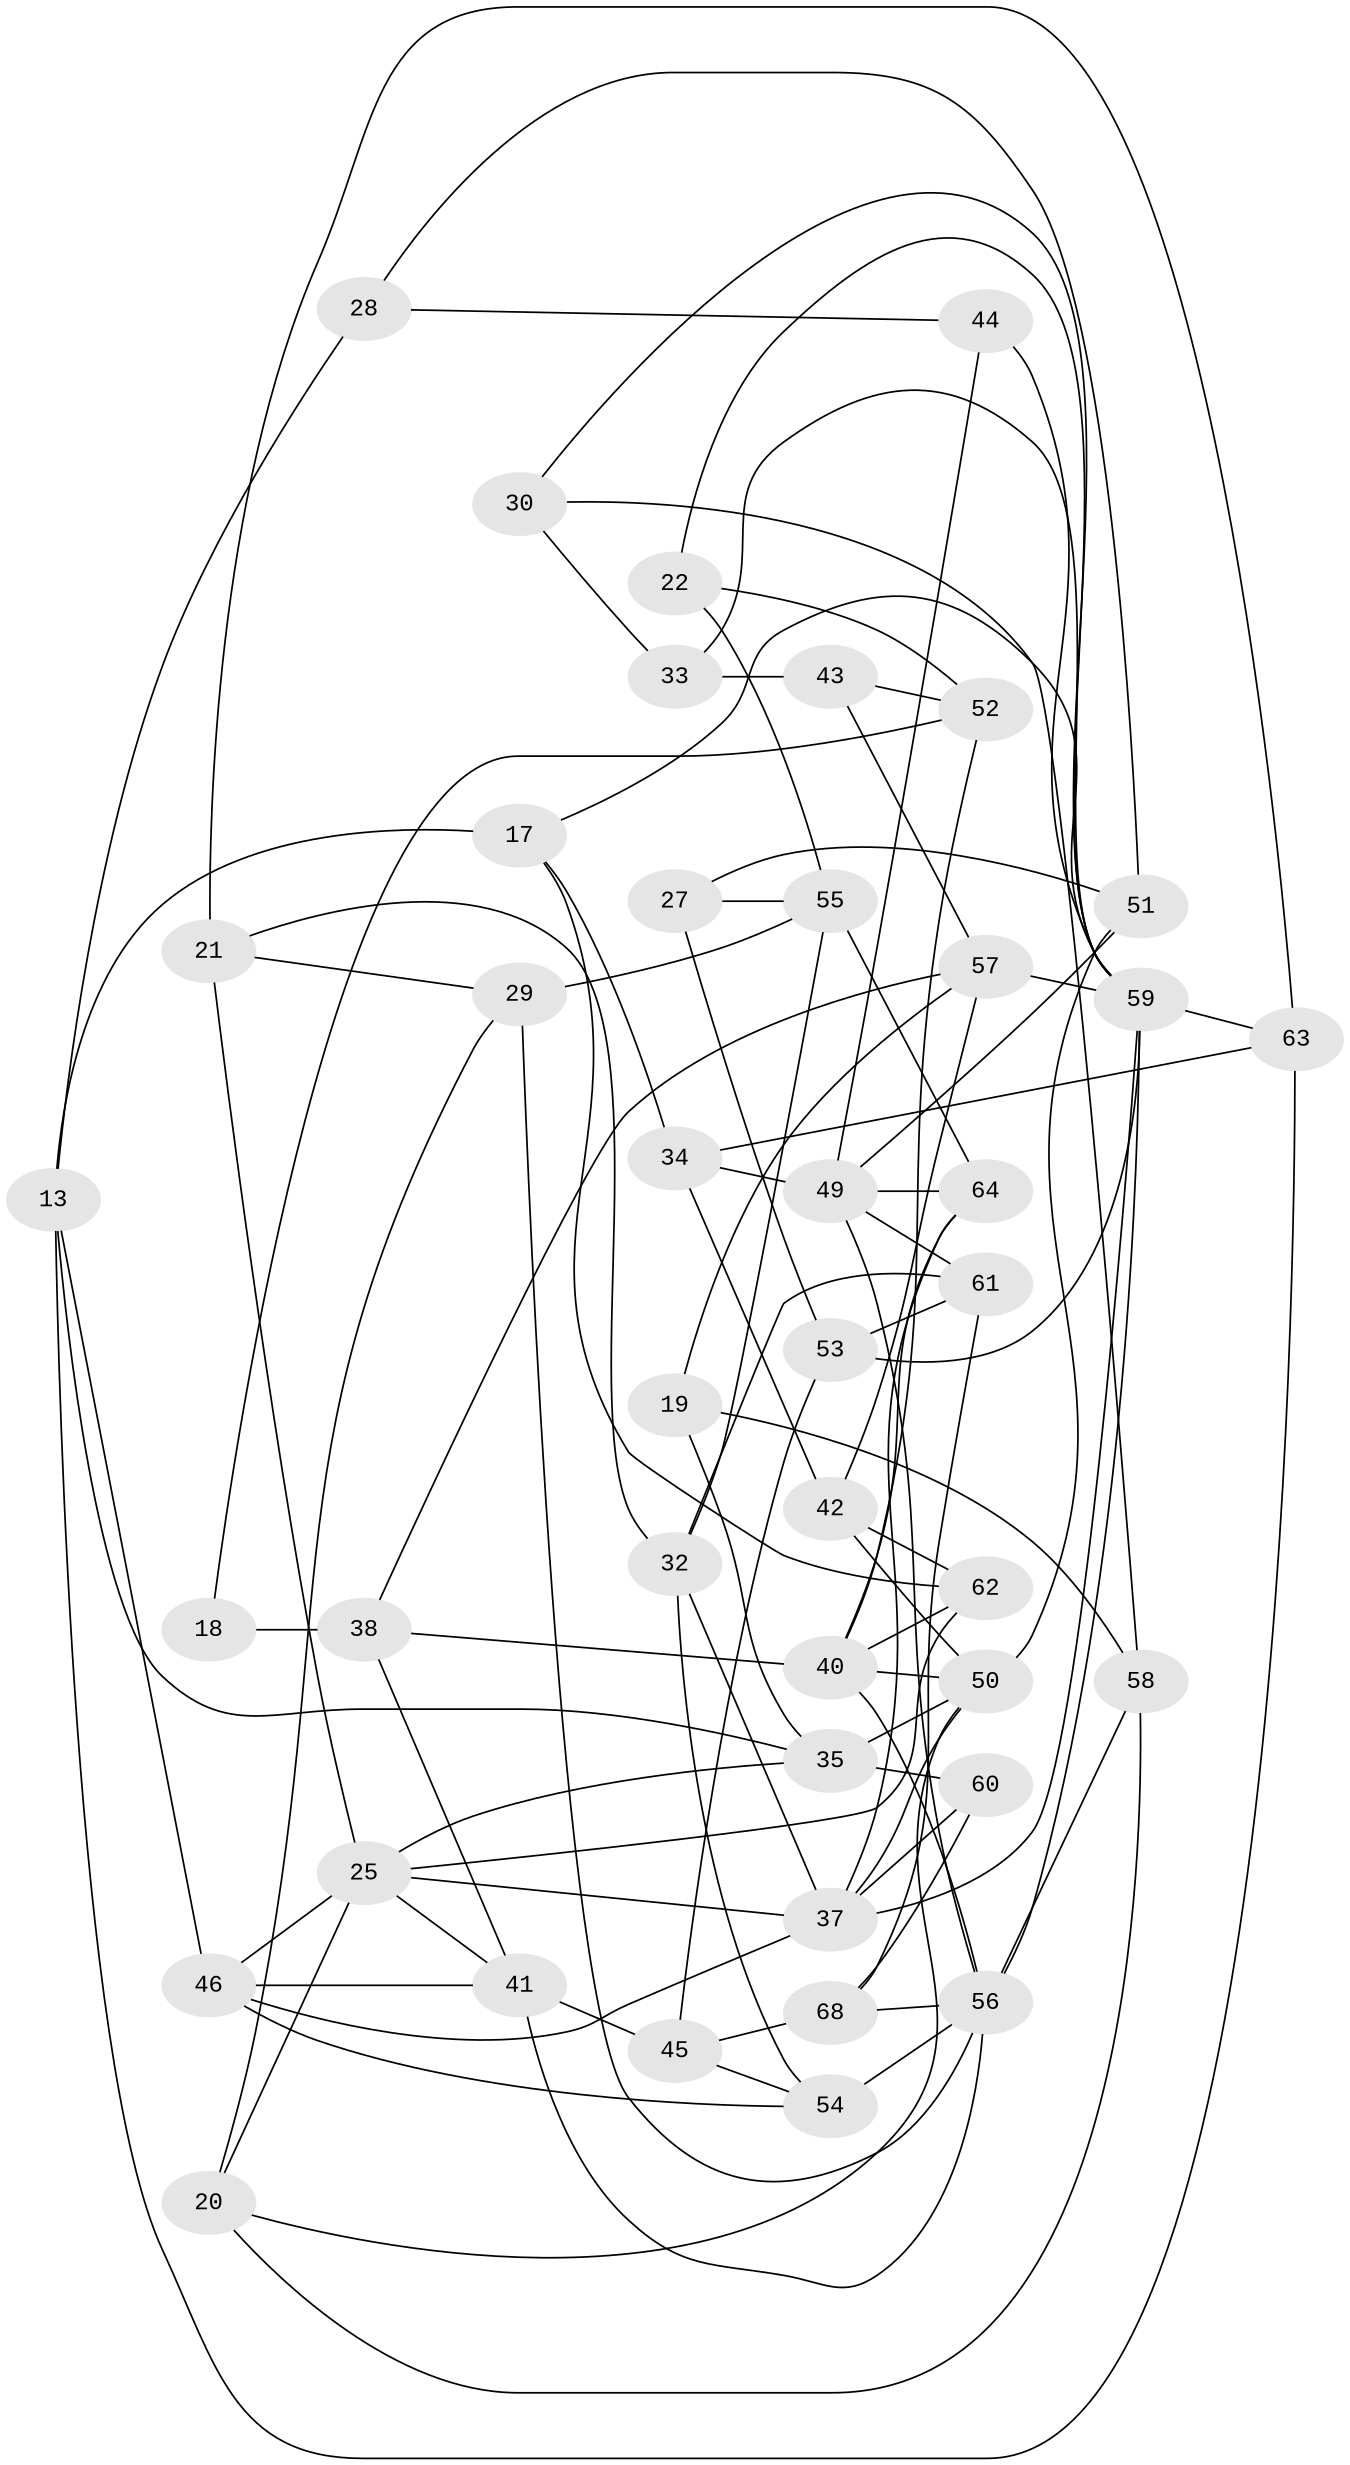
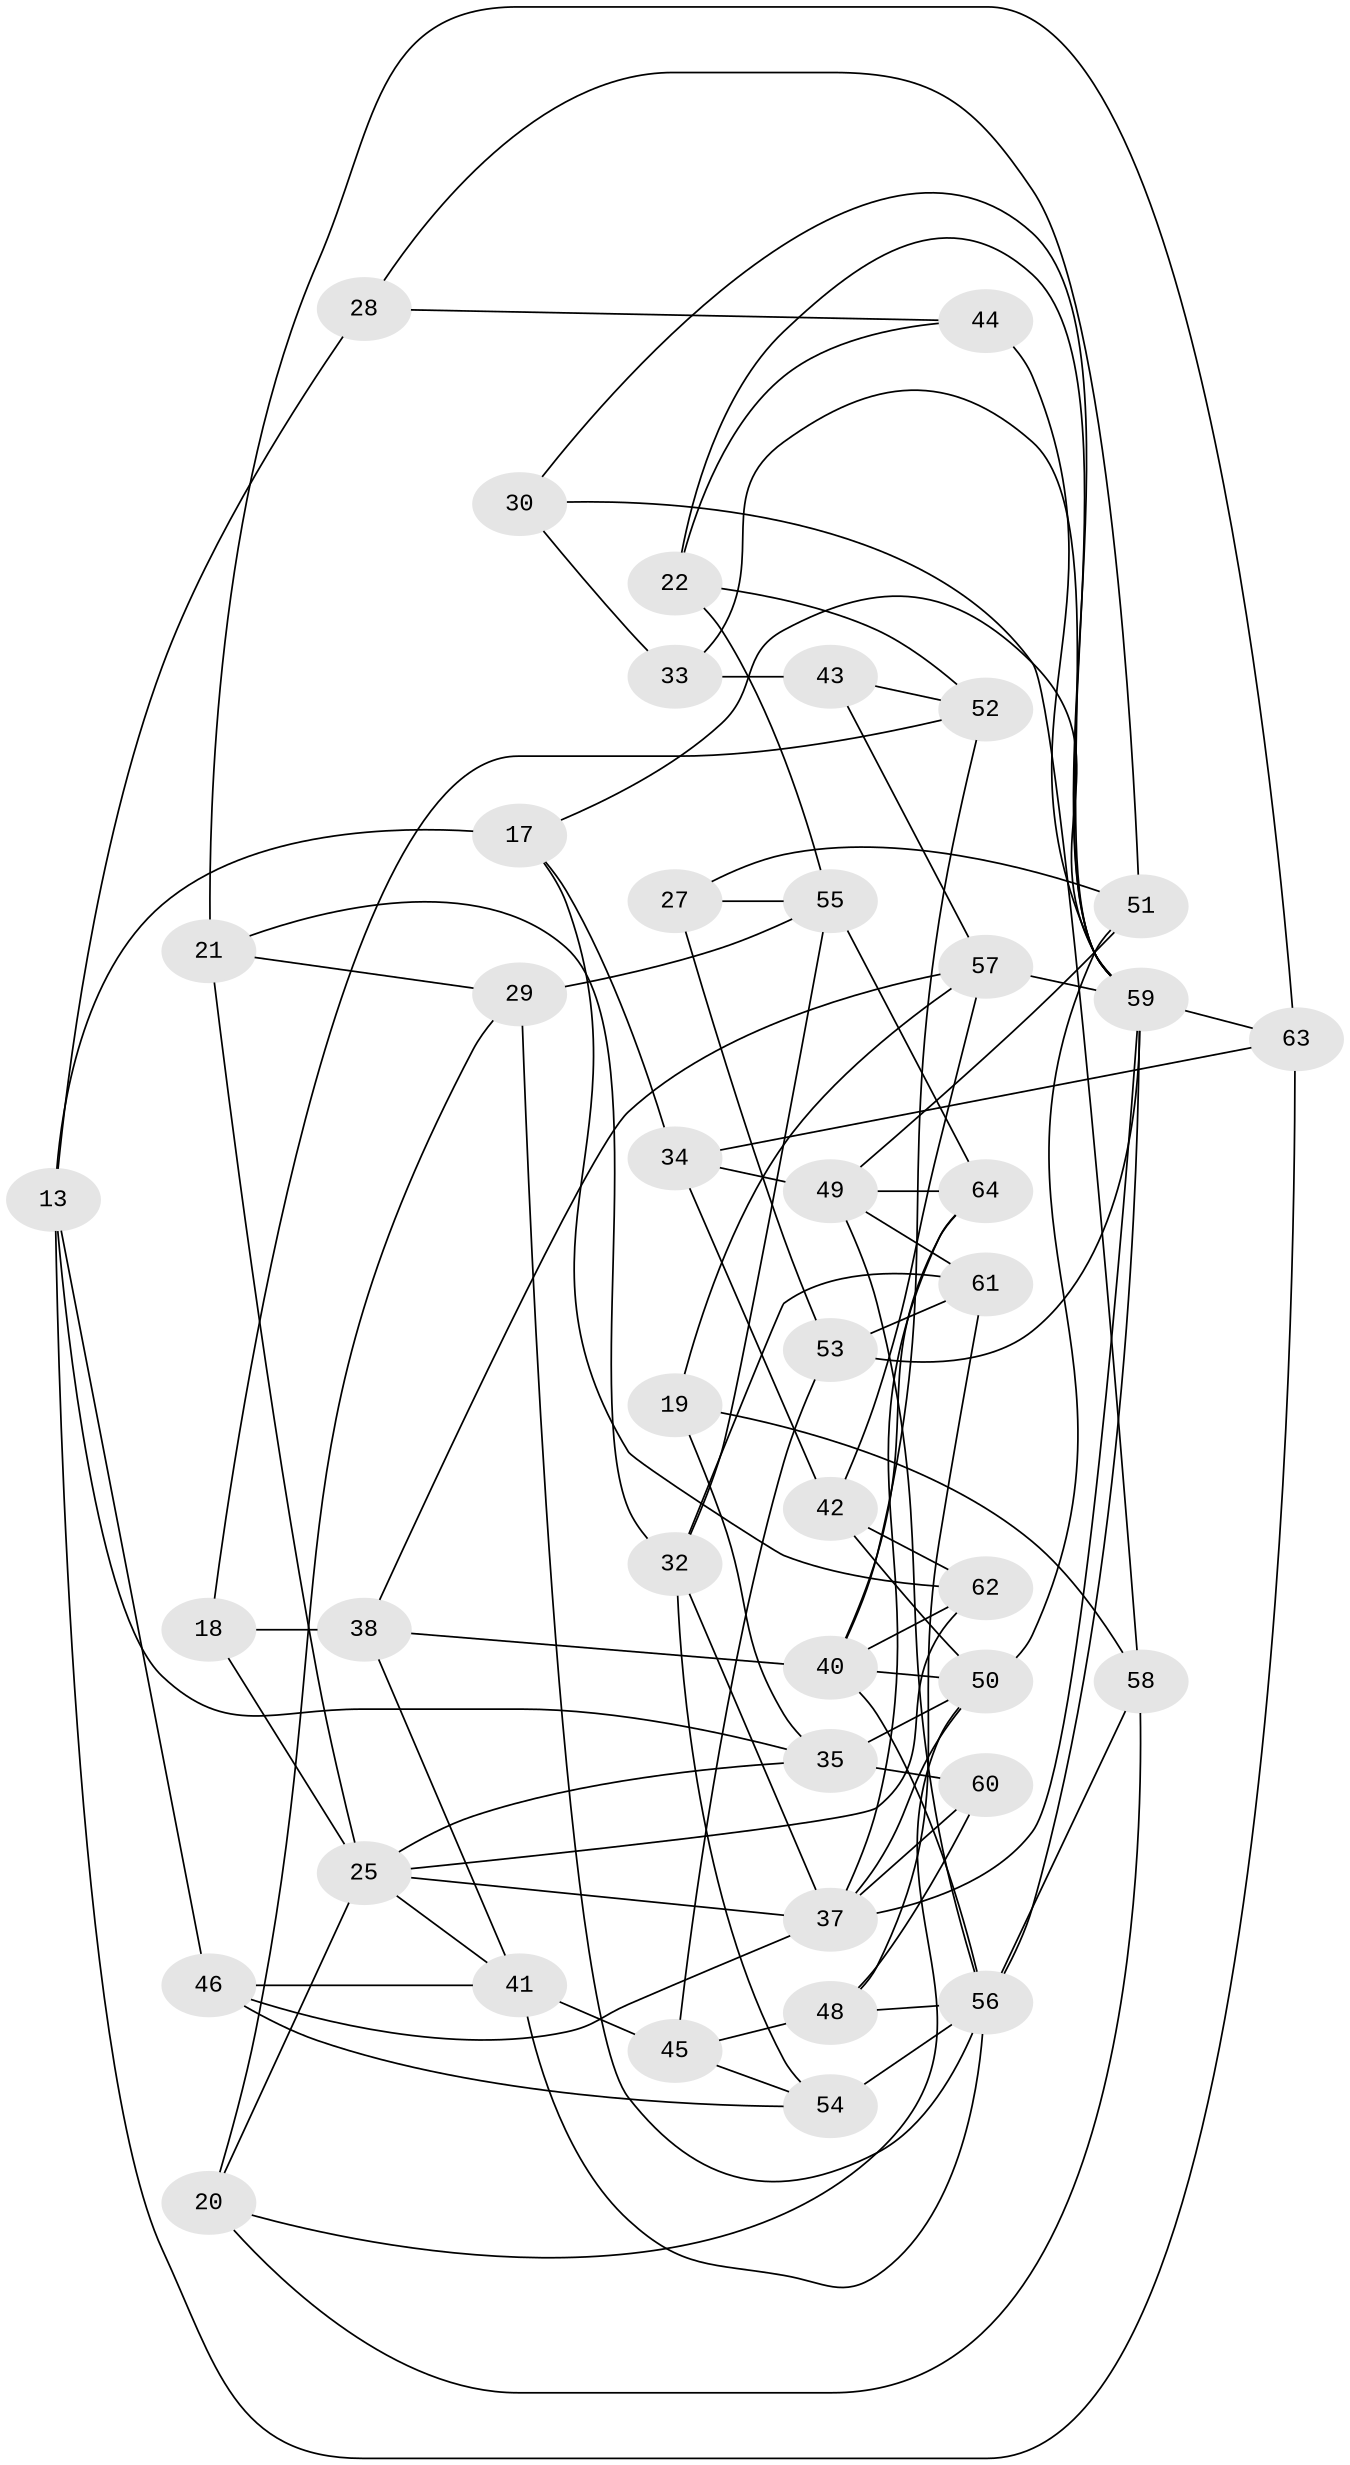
(910, 757) -> (769, 390)
(287, 1929) -> (286, 1751)
(830, 2013) -> (830, 2013)
